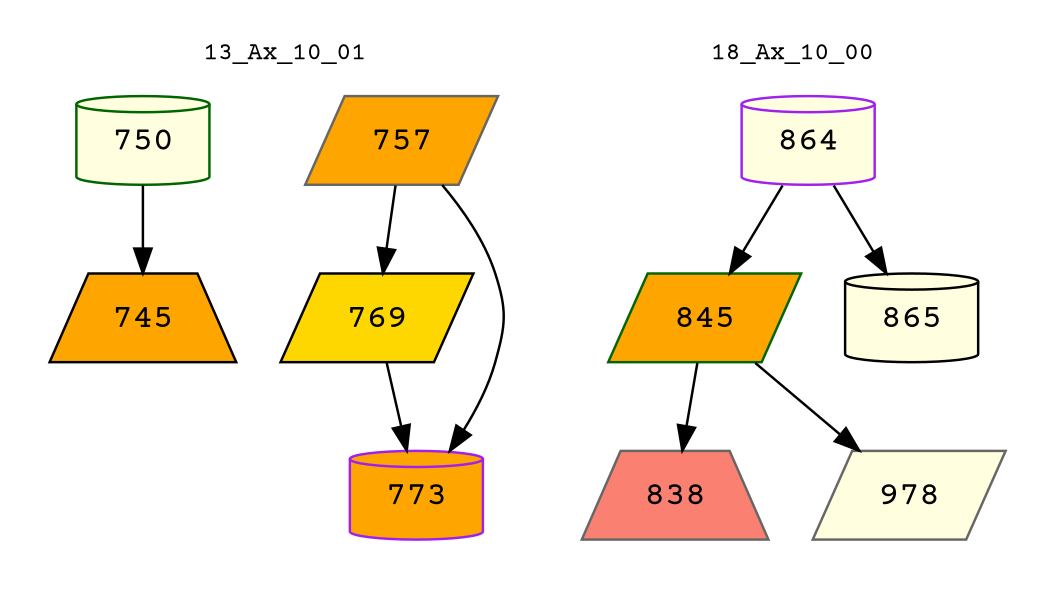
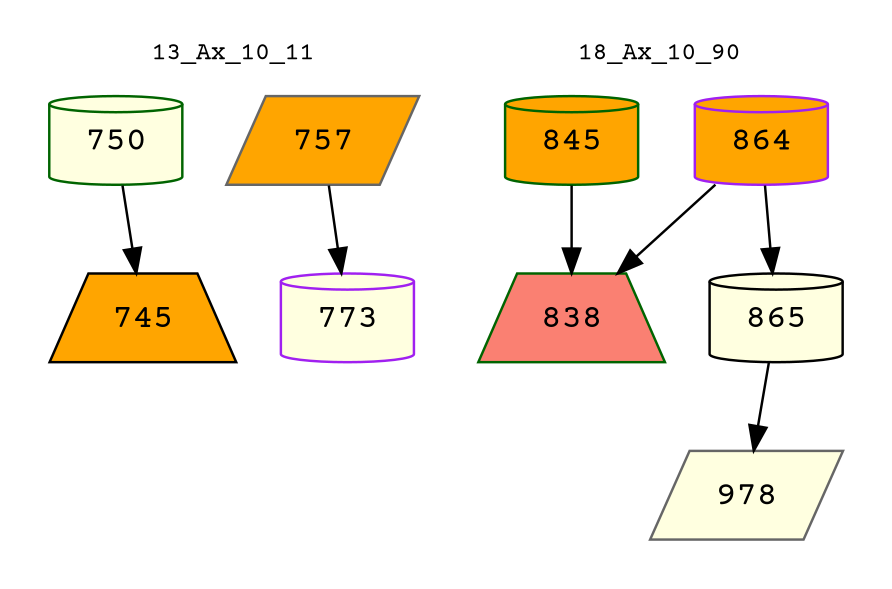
(286, 53) -> (234, 53)
(793, 53) -> (660, 53)
(808, 140) -> (761, 140)
(763, 219) -> (676, 221)
(377, 318) -> none
(705, 318) -> (572, 140)
(798, 399) -> (763, 394)
(416, 495) -> (347, 318)
(675, 495) -> (572, 318)
